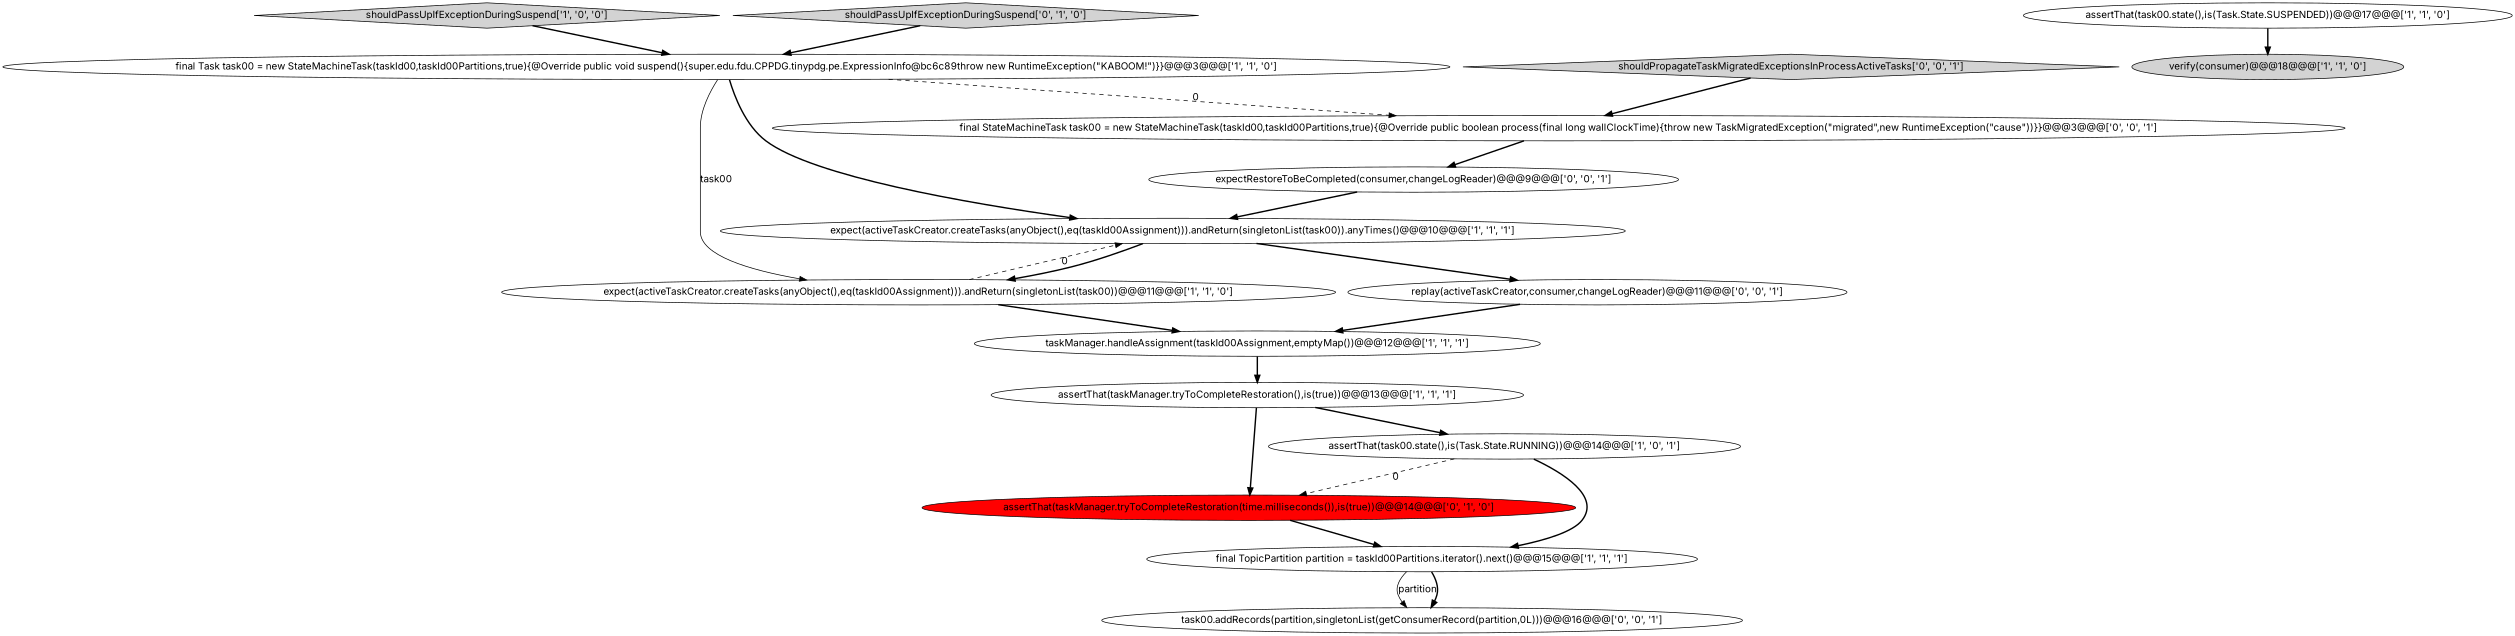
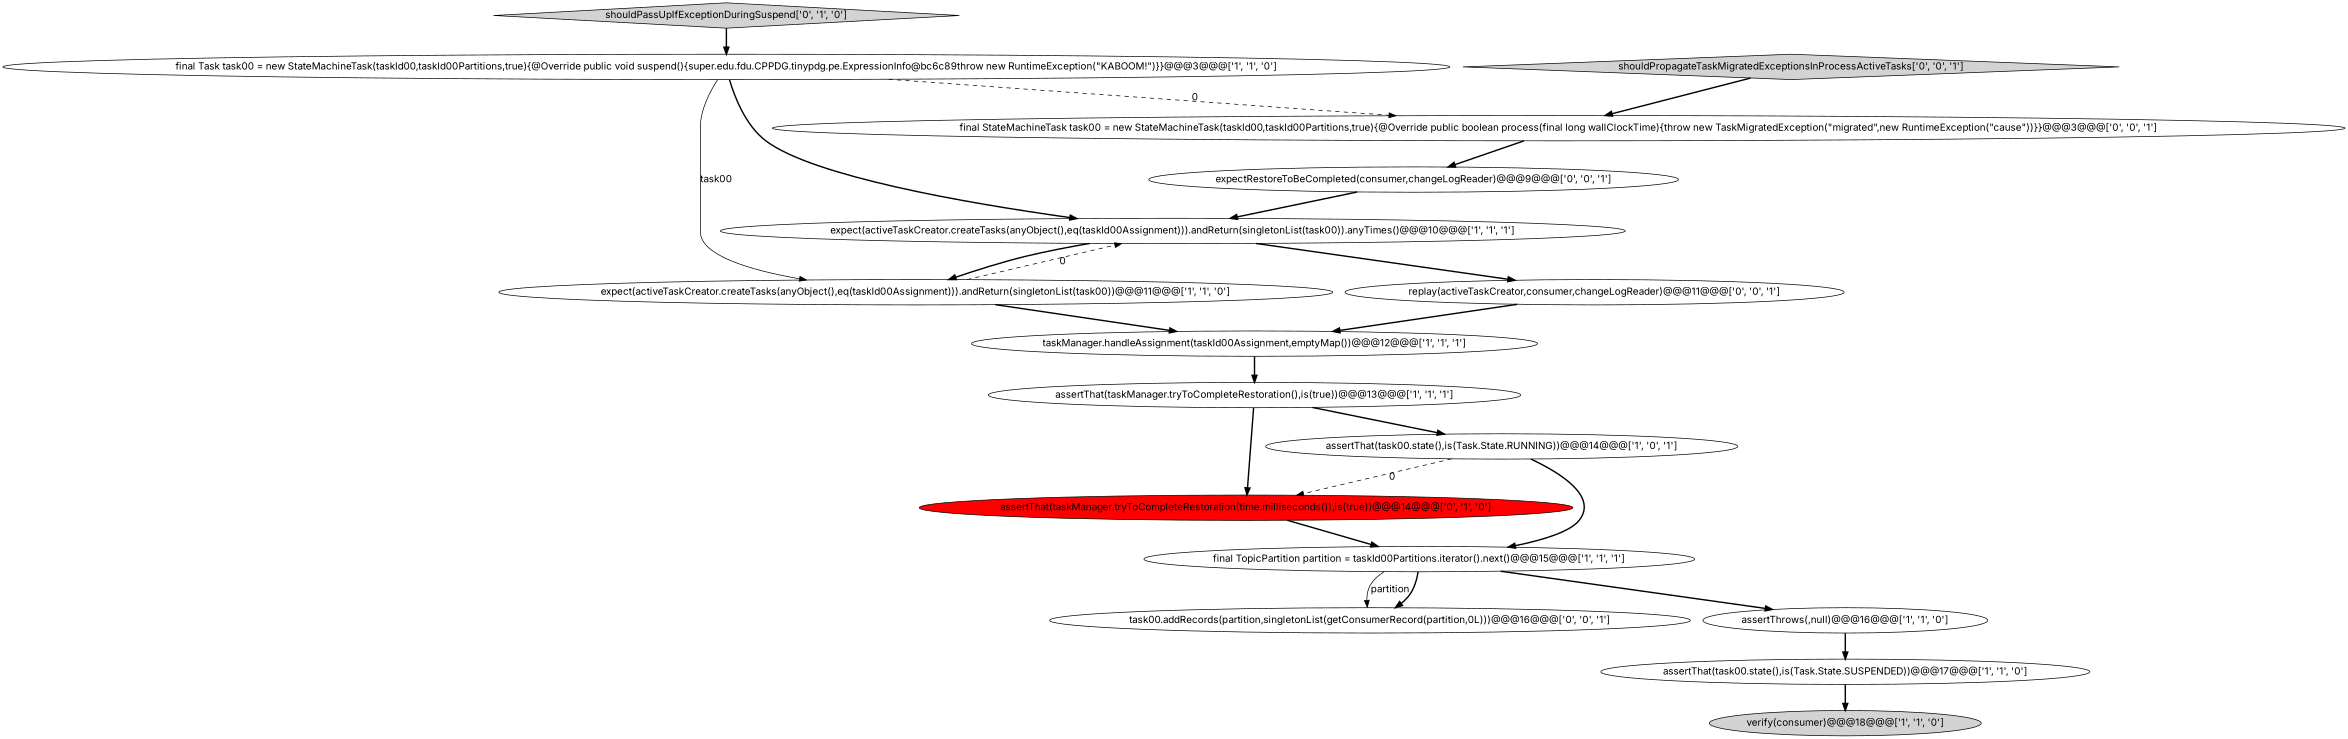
(487, 15) -> none
none -> (1845, 620)
